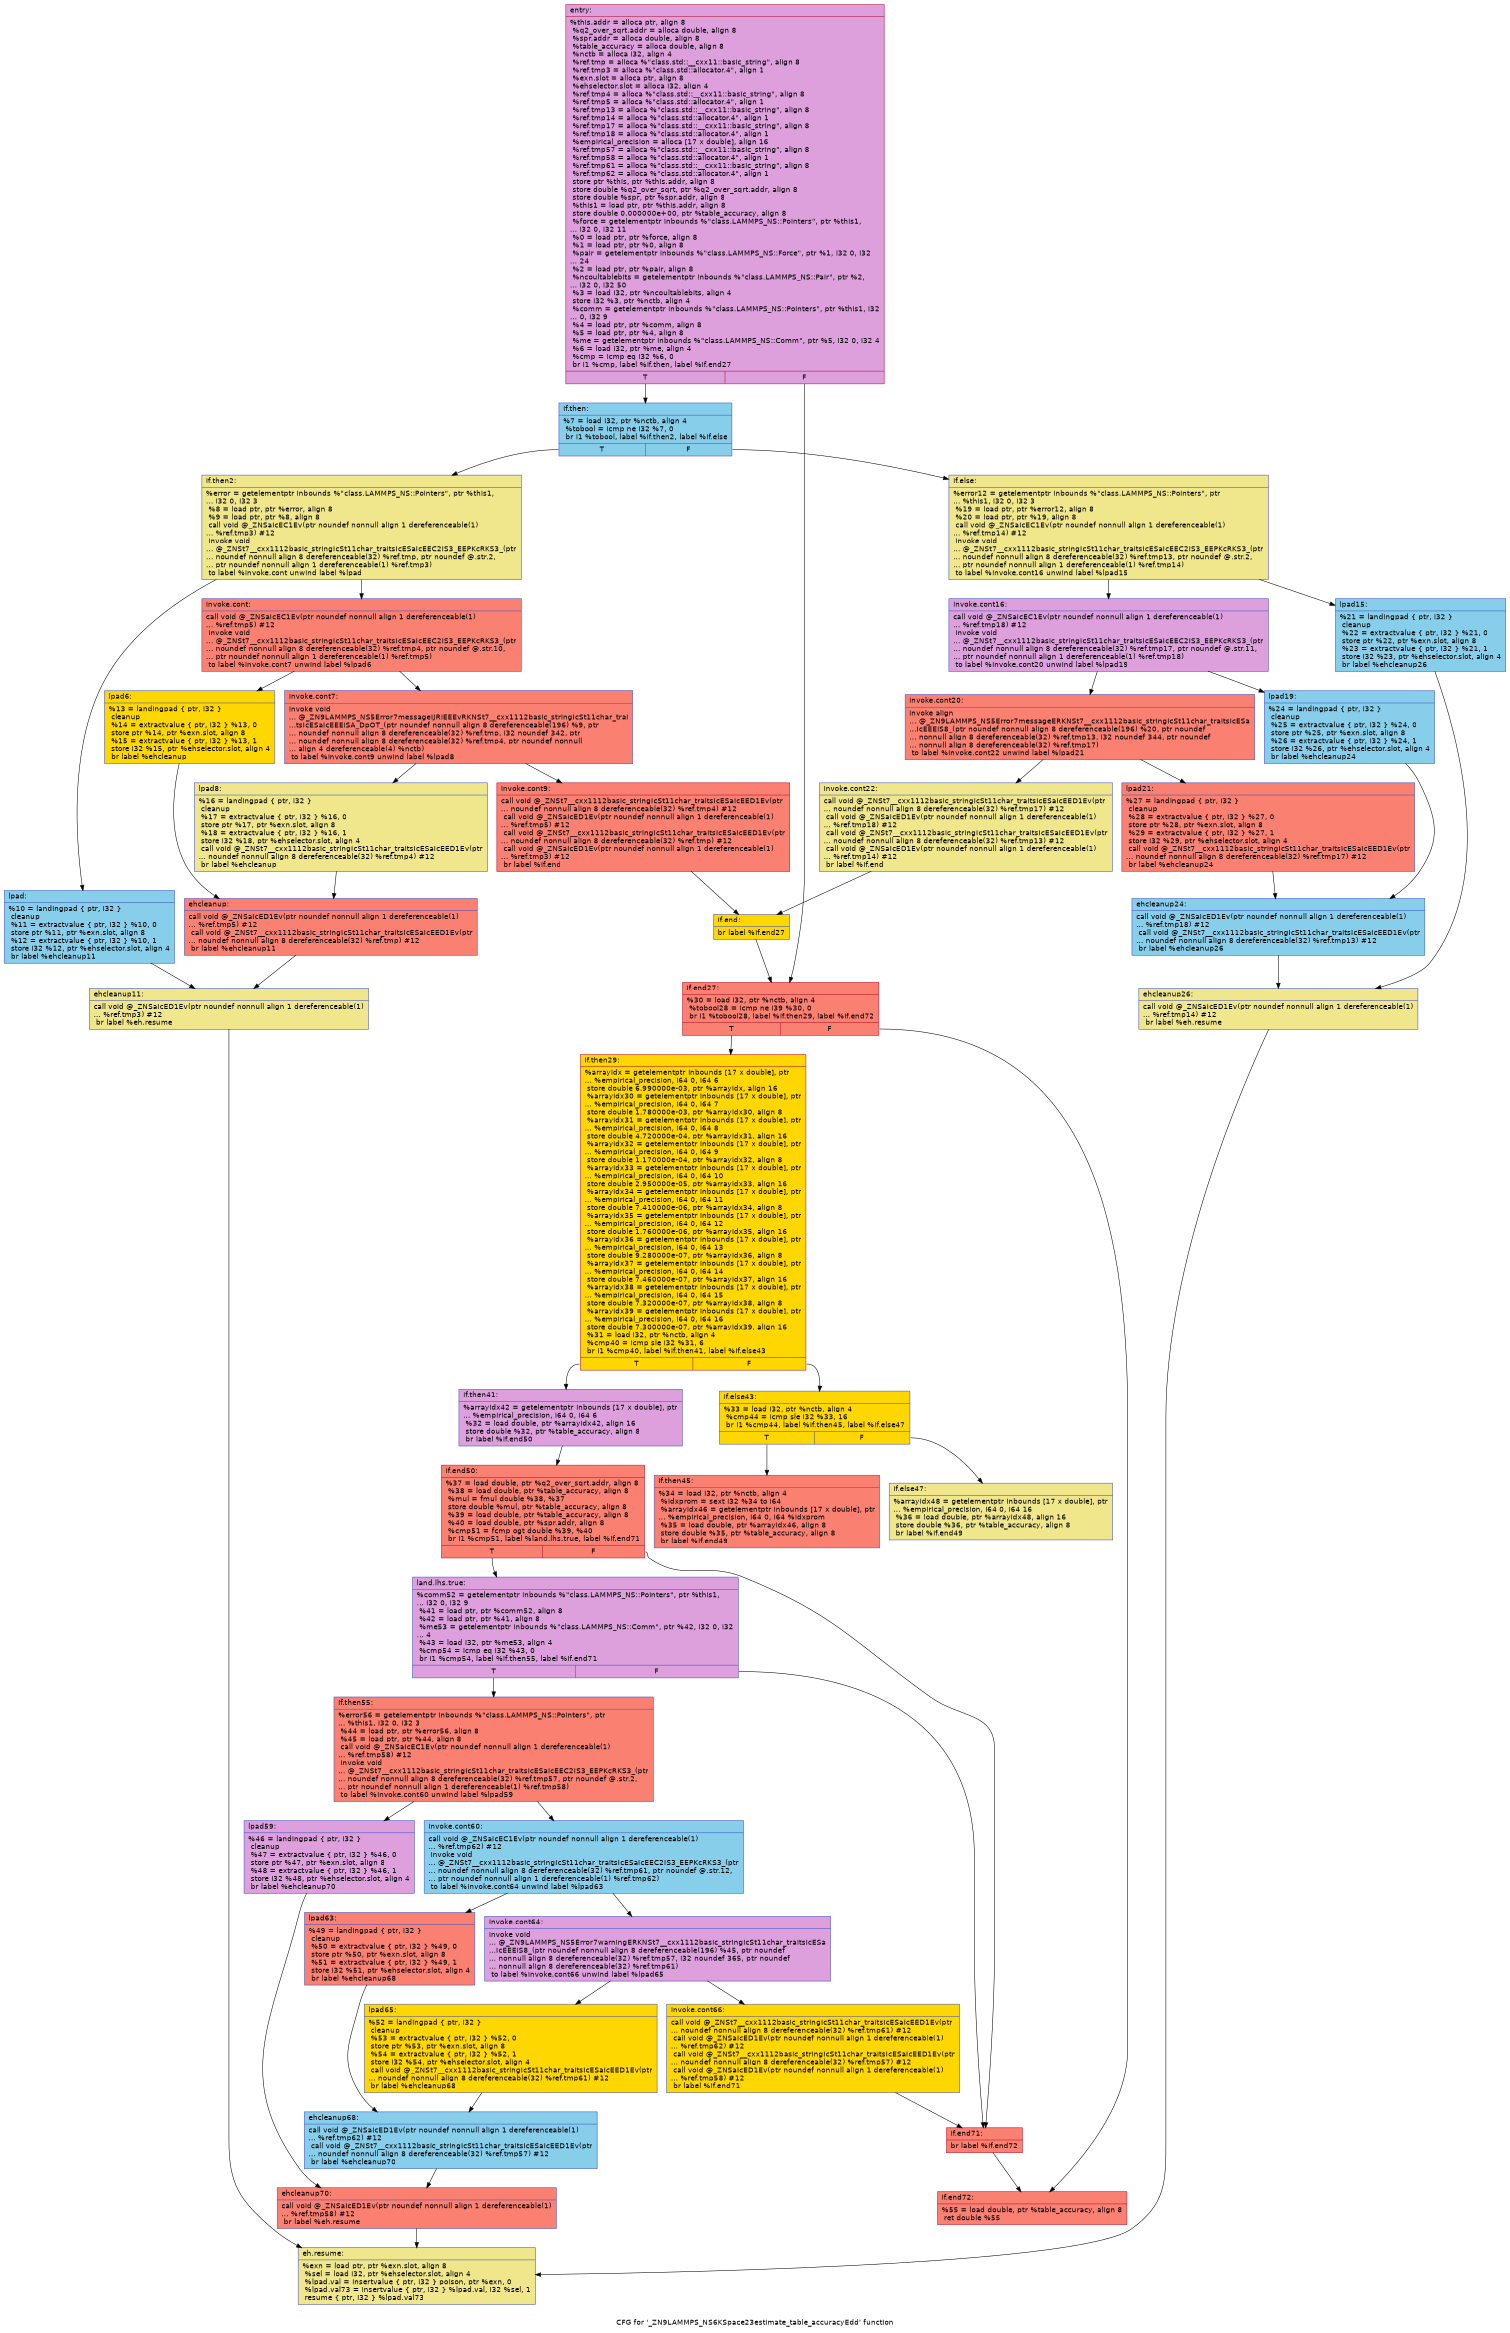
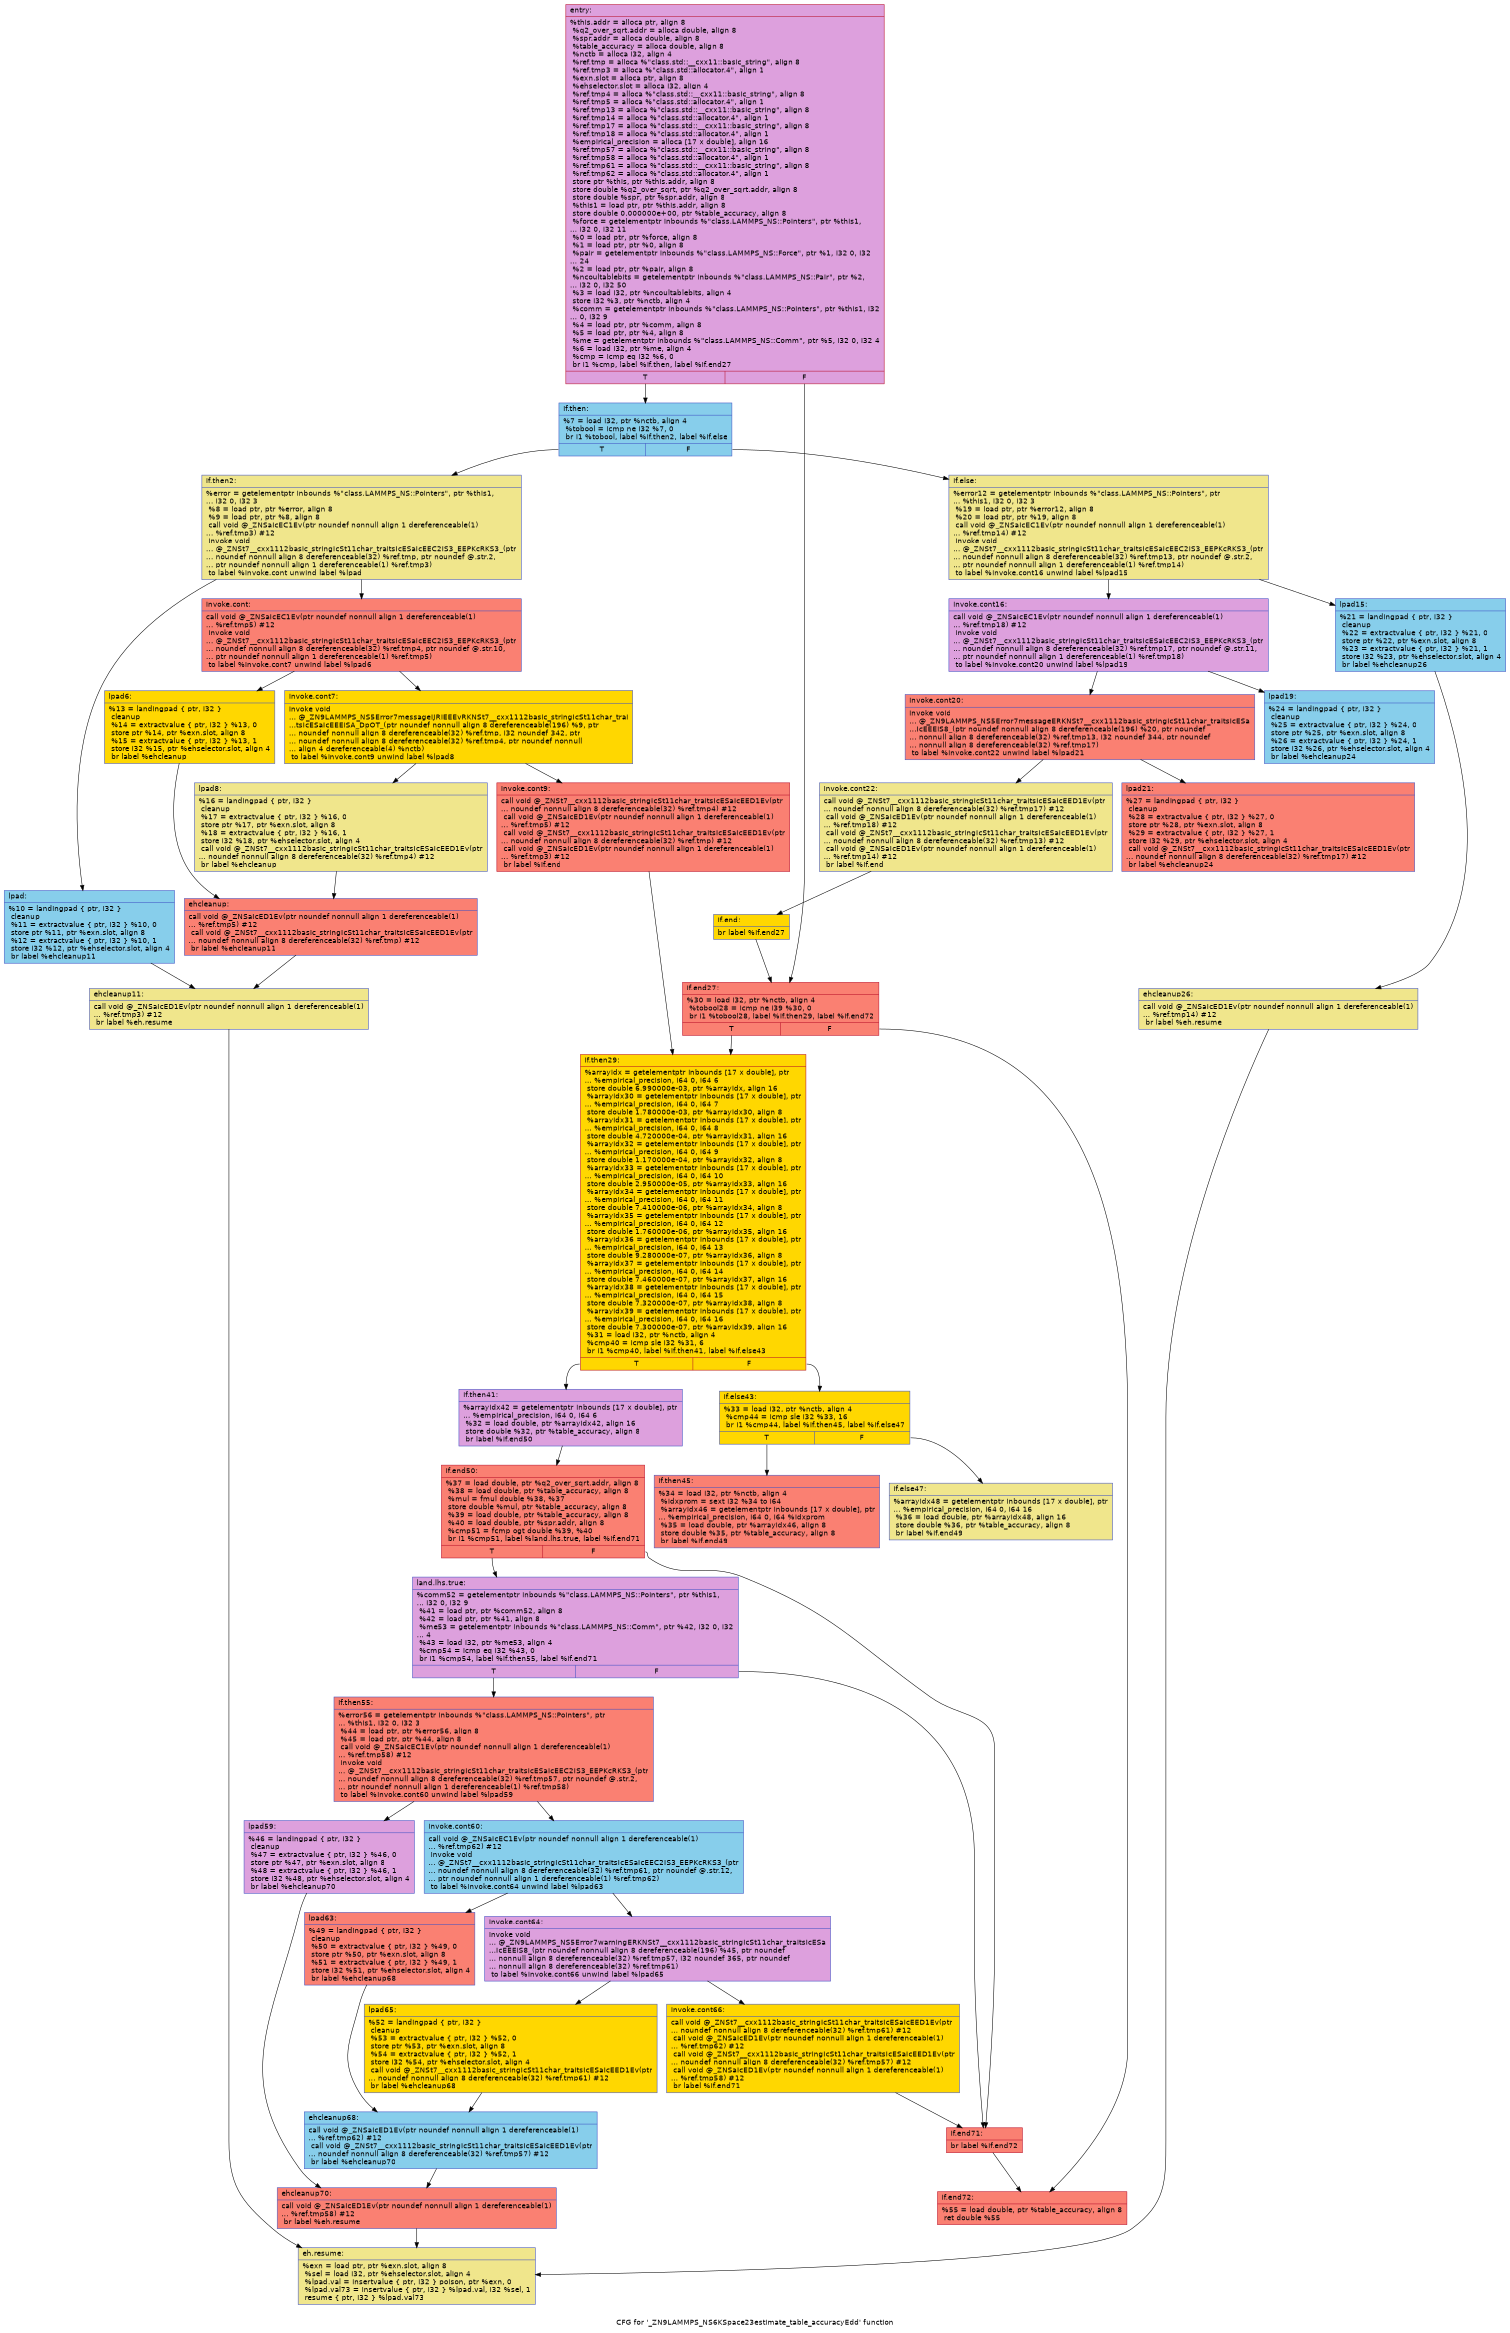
(932, 713) -> (930, 713)
(459, 727) -> (459, 727)
(713, 891) -> (661, 960)
(1278, 927) -> none
